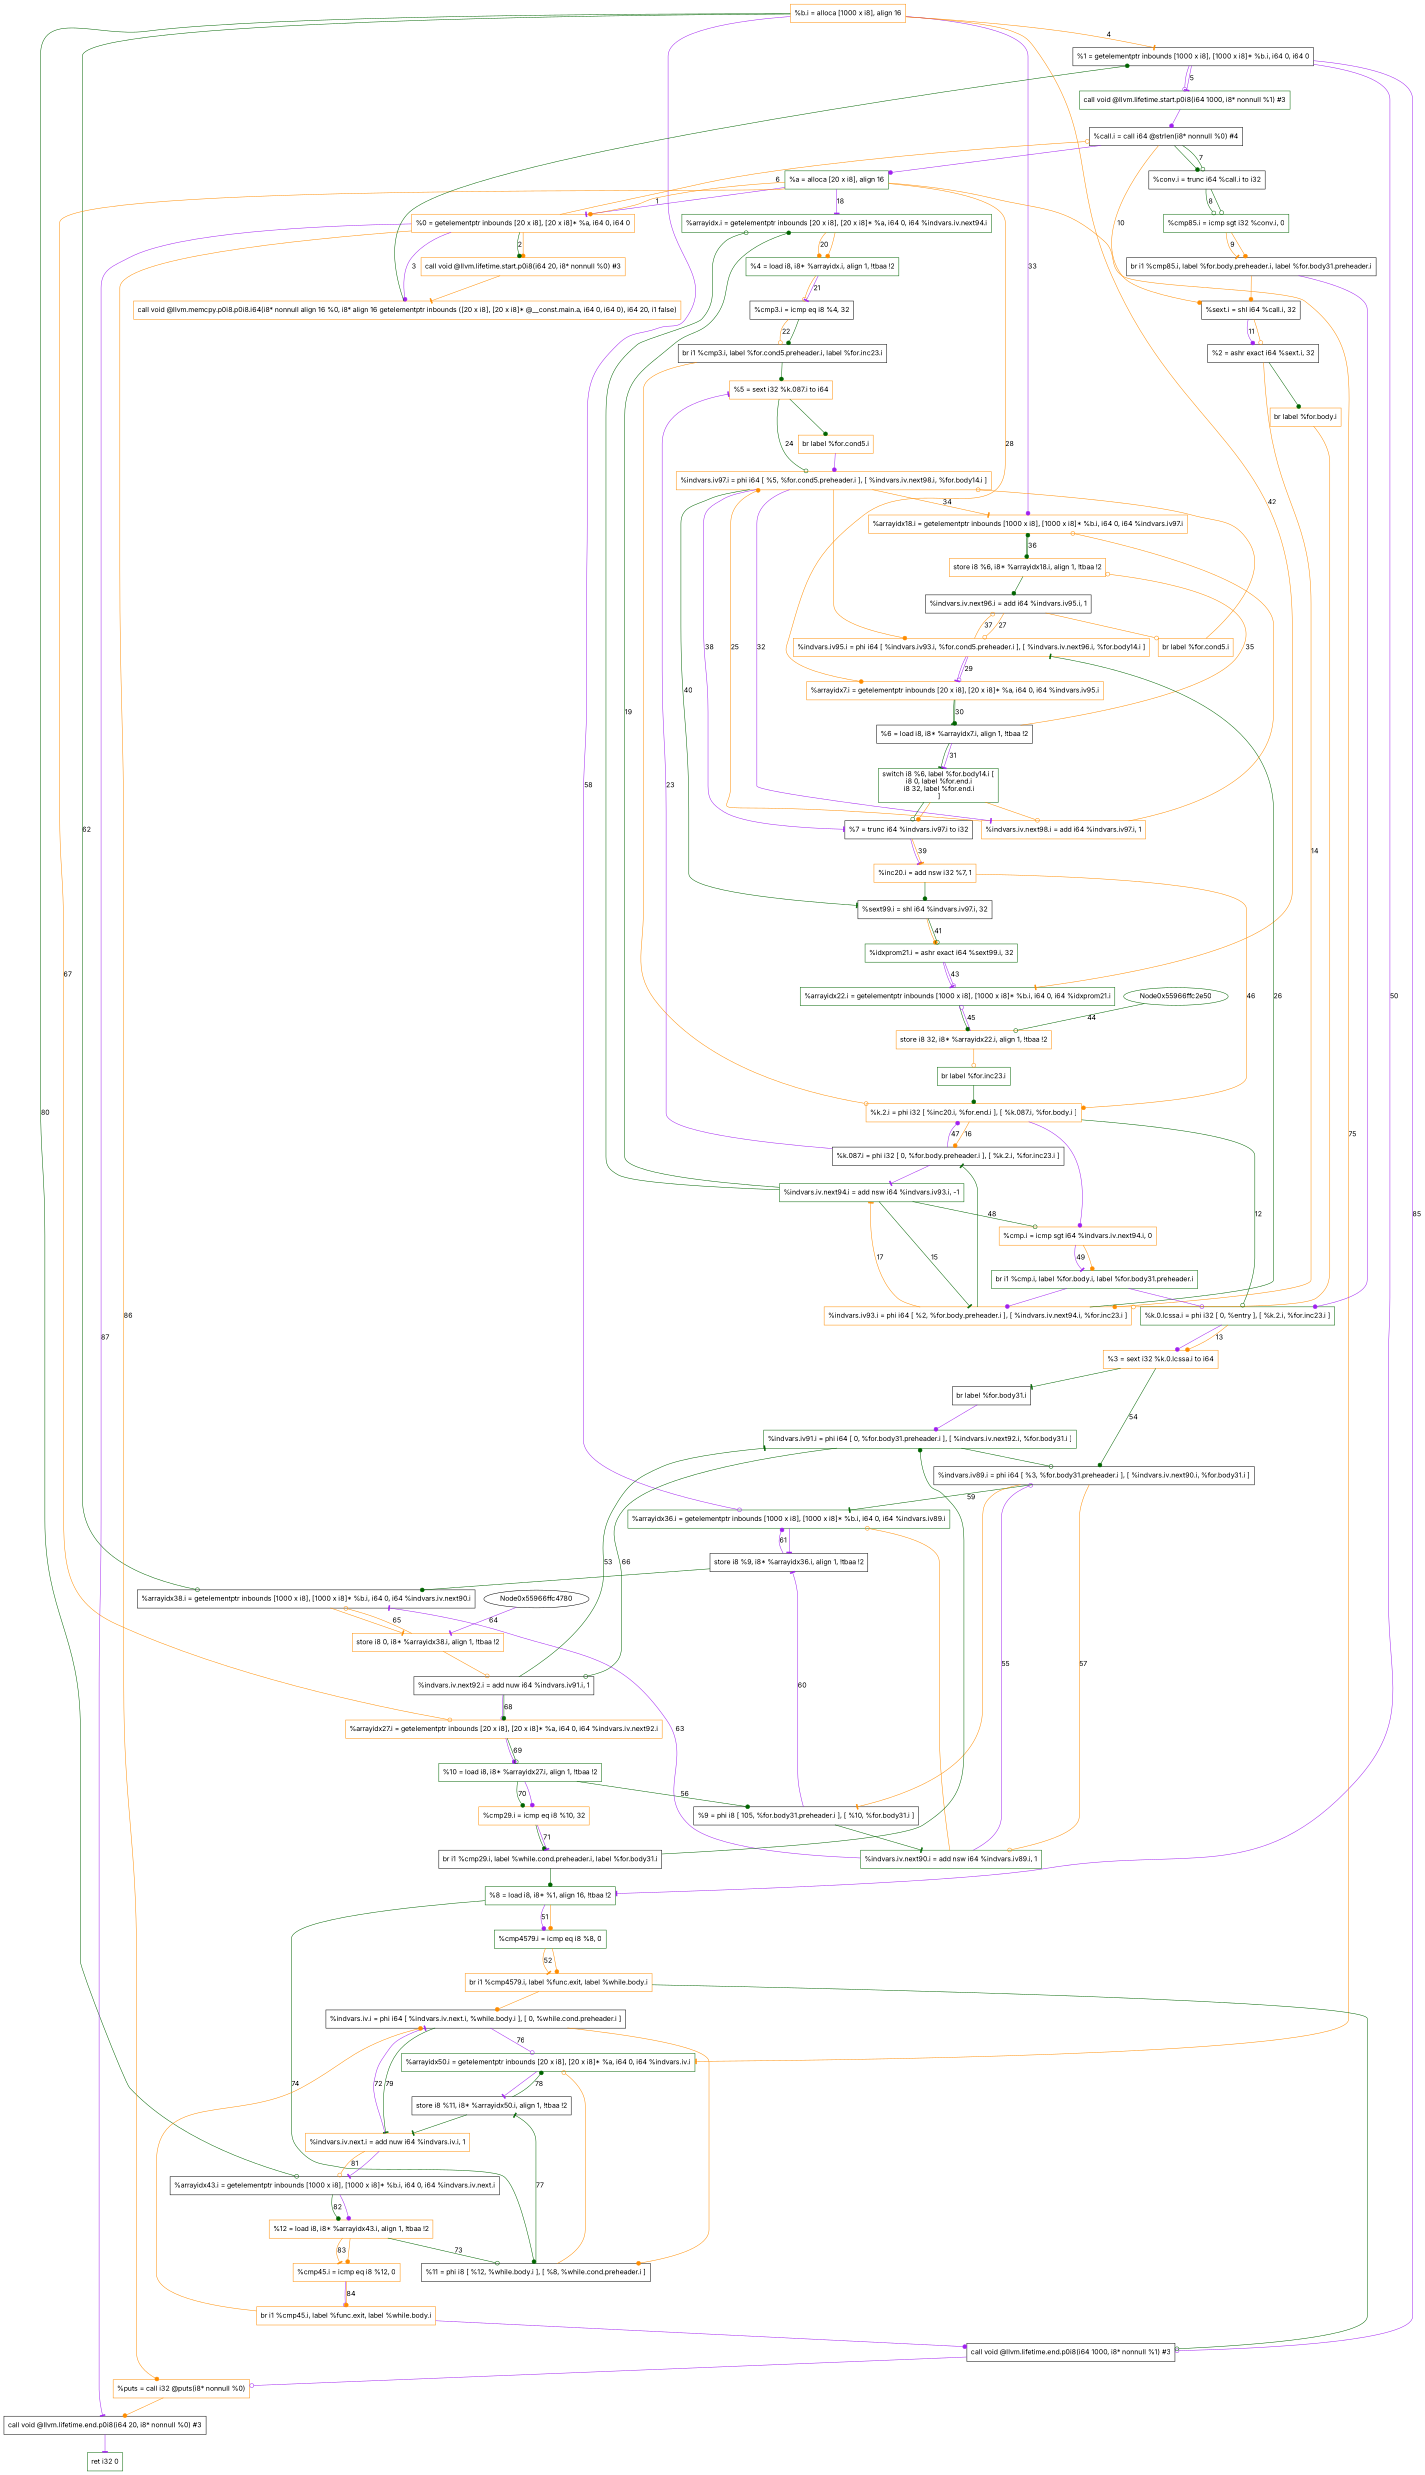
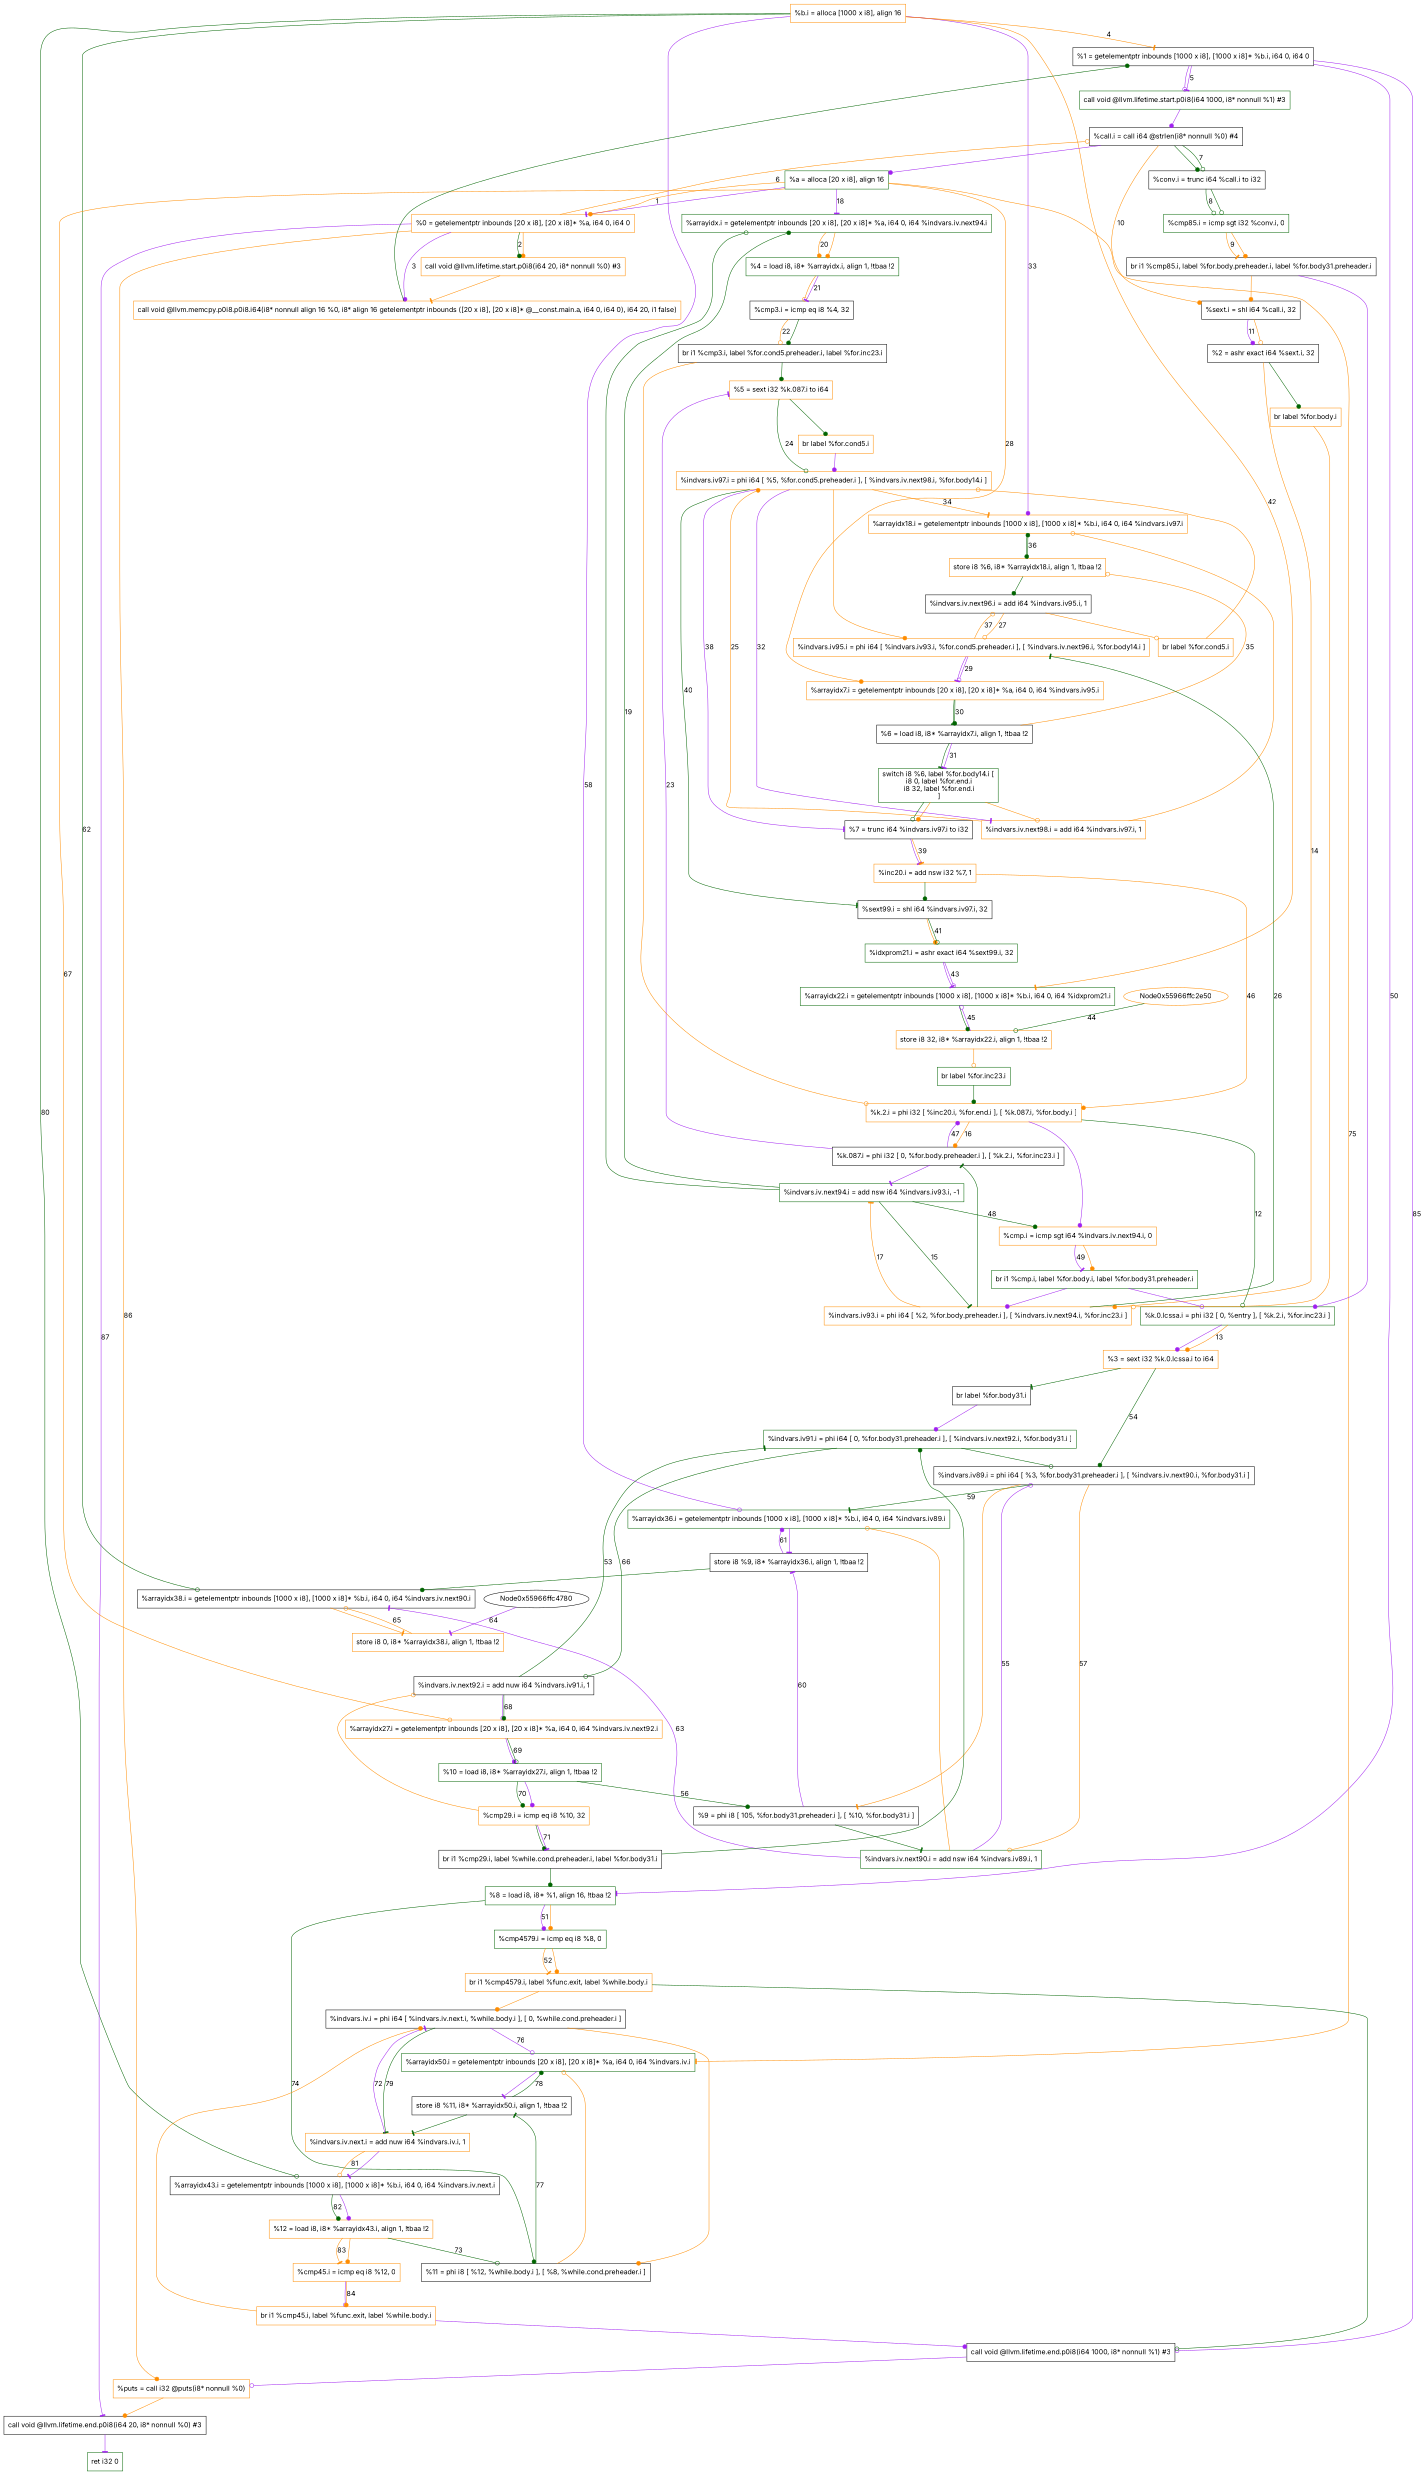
(1176, 996) -> (1176, 996)
(973, 1214) -> (973, 1214)
(464, 1663) -> (362, 1762)
